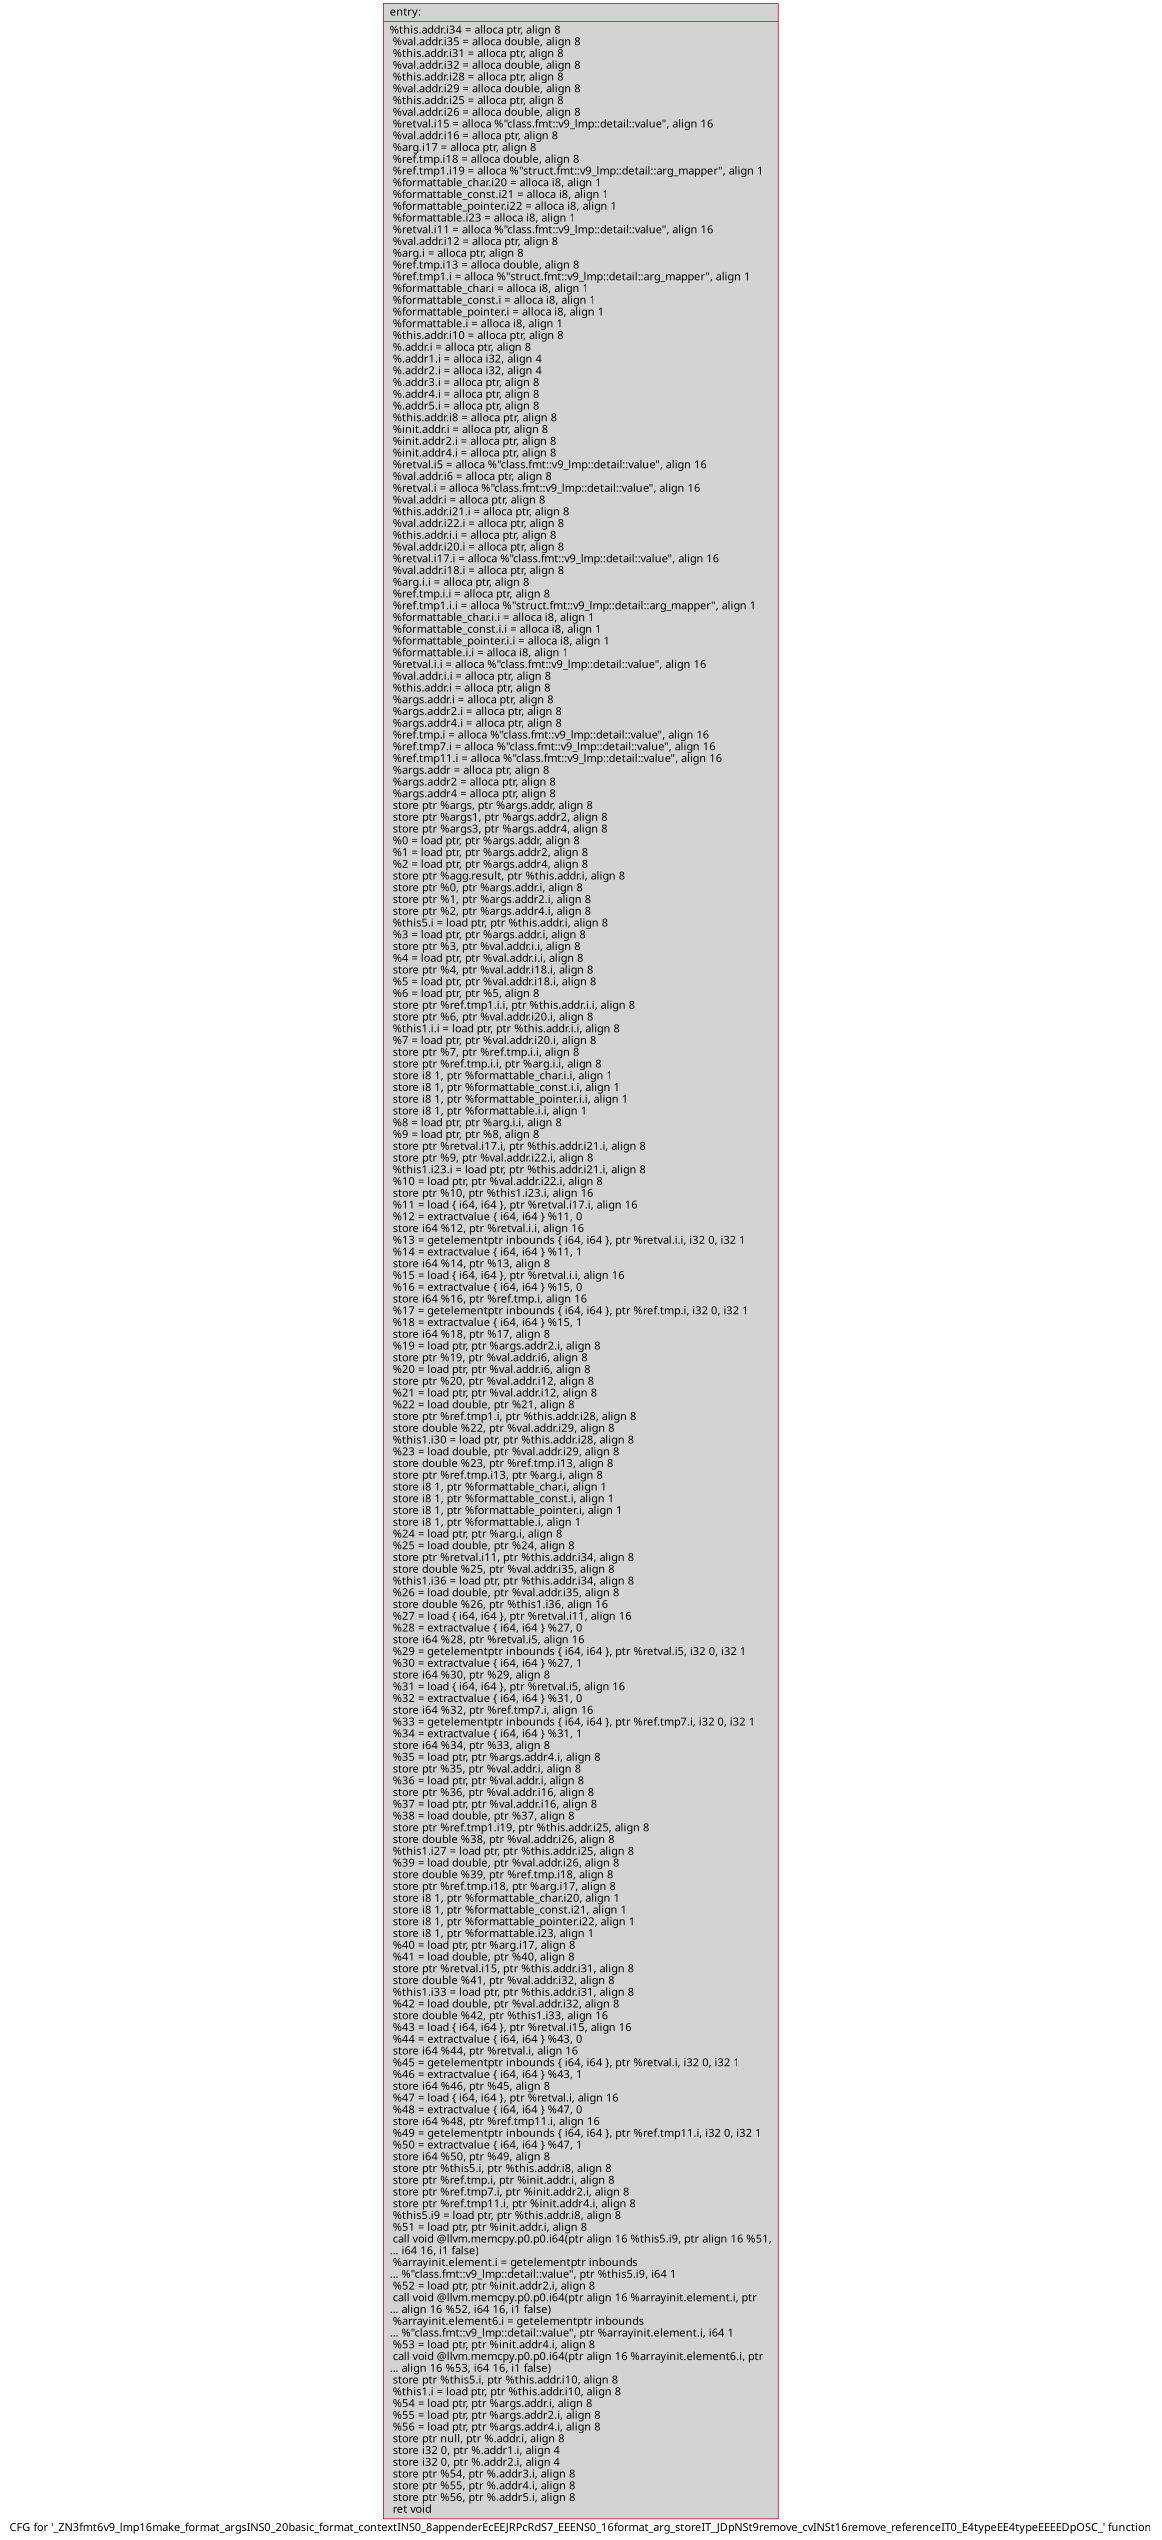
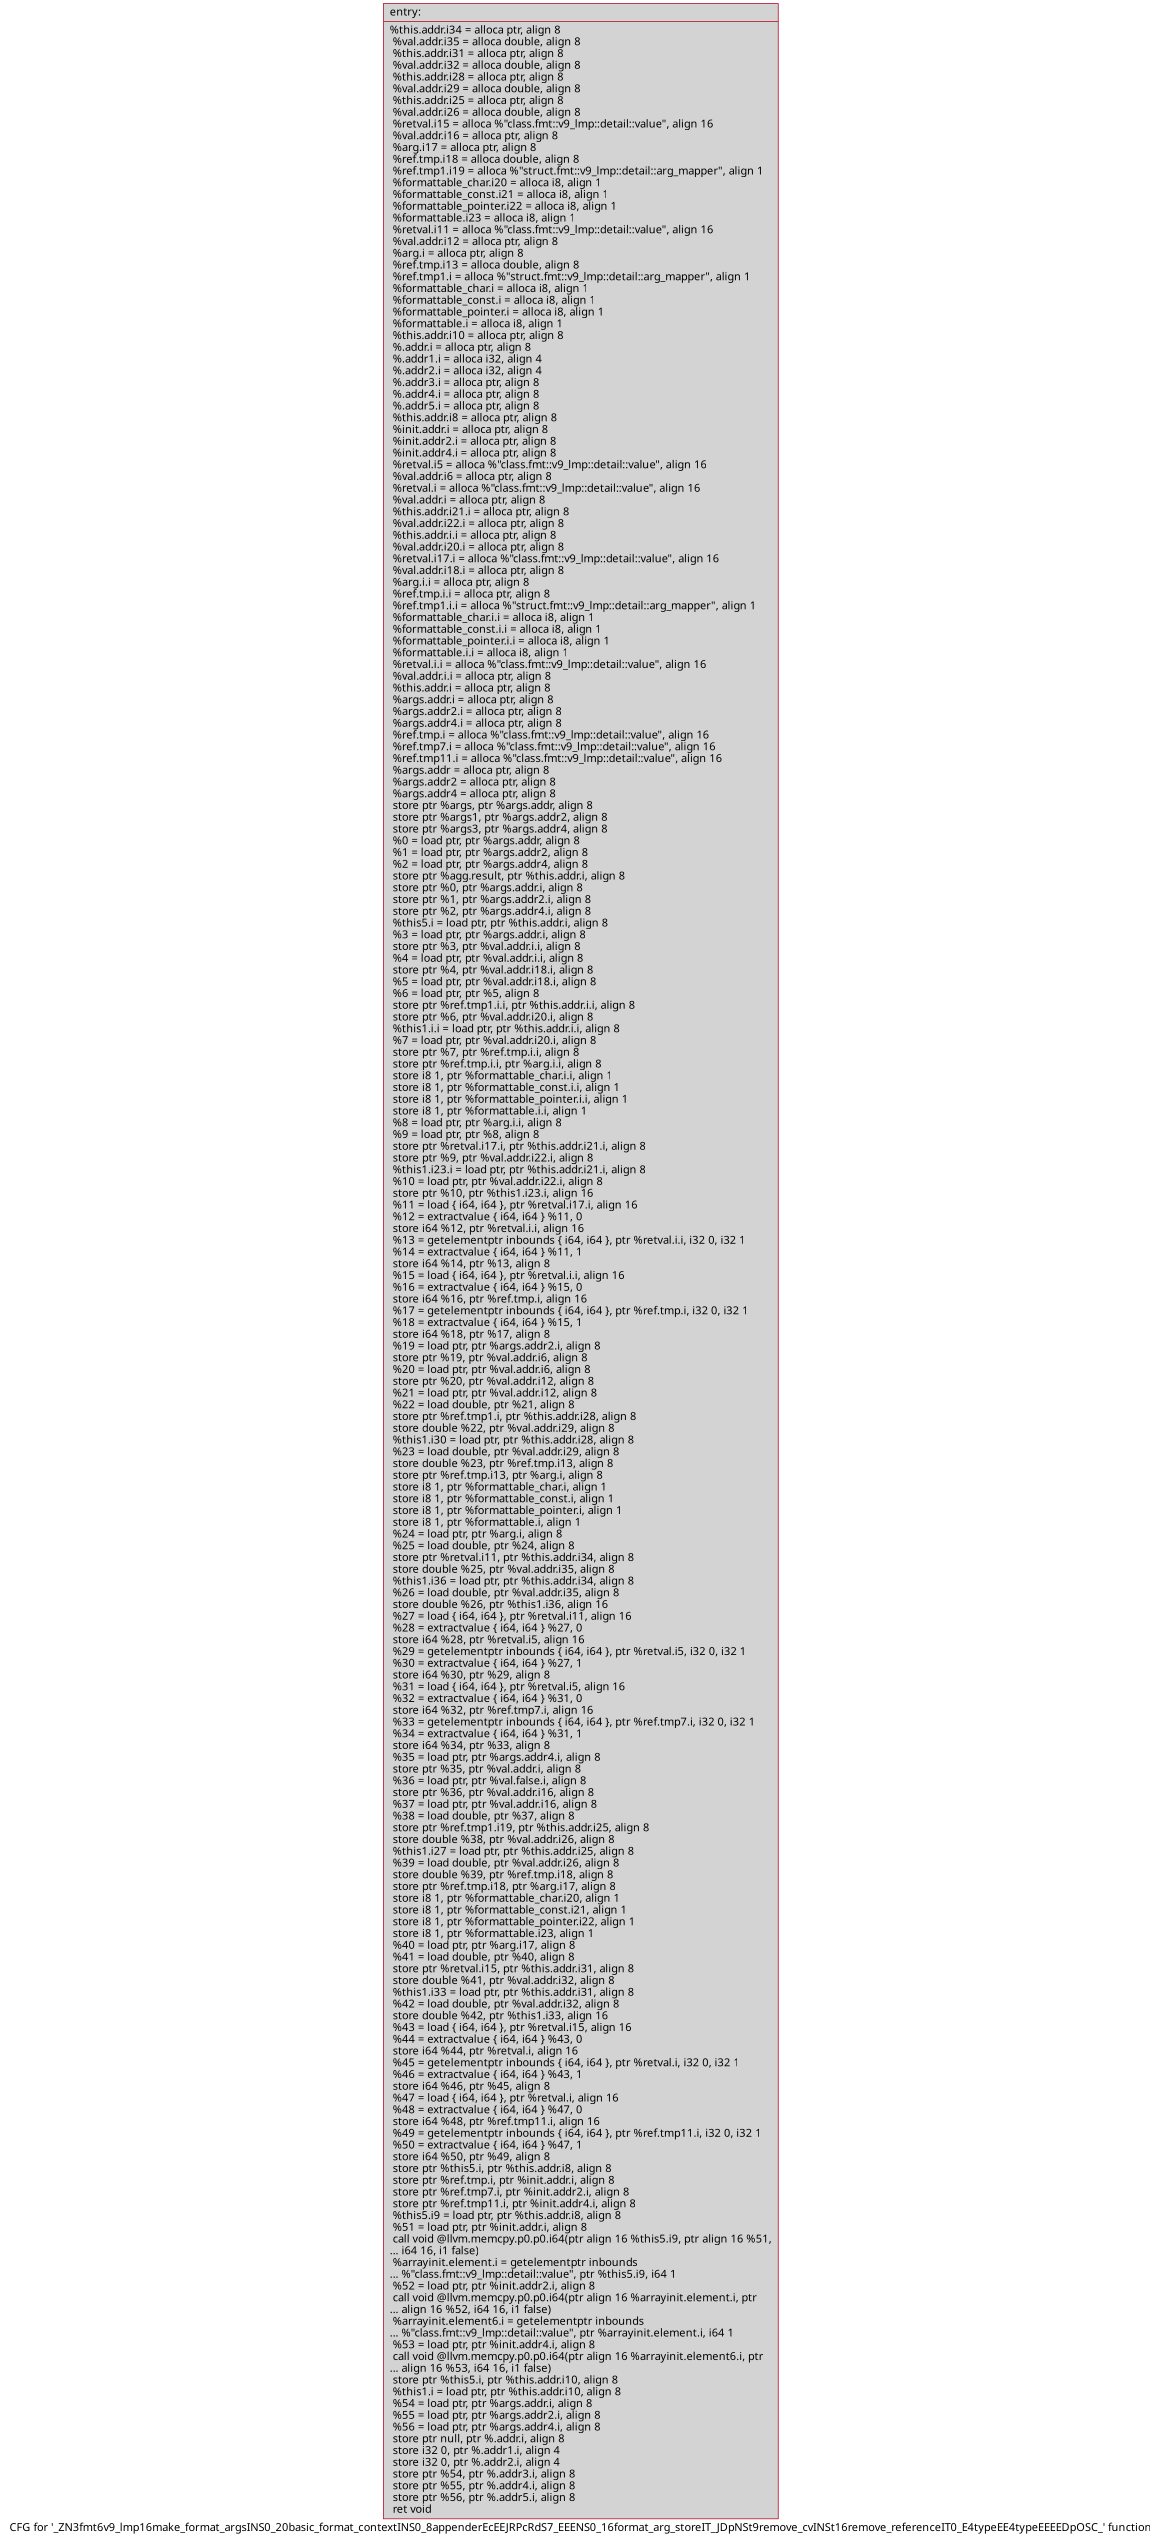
(487, 1781) -> (488, 1781)
